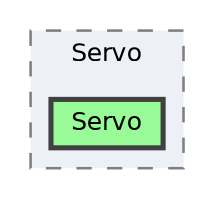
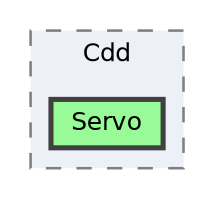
(107, 55) -> (107, 55)
